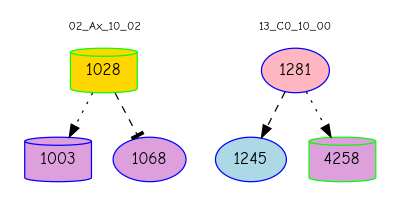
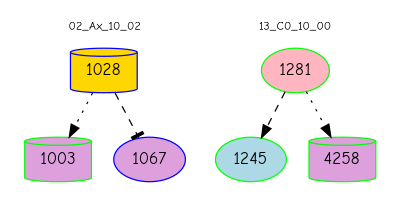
(104, 70) -> (104, 70)
(295, 70) -> (295, 70)
(58, 159) -> (58, 159)
(150, 159) -> (150, 159)
(251, 159) -> (251, 159)
